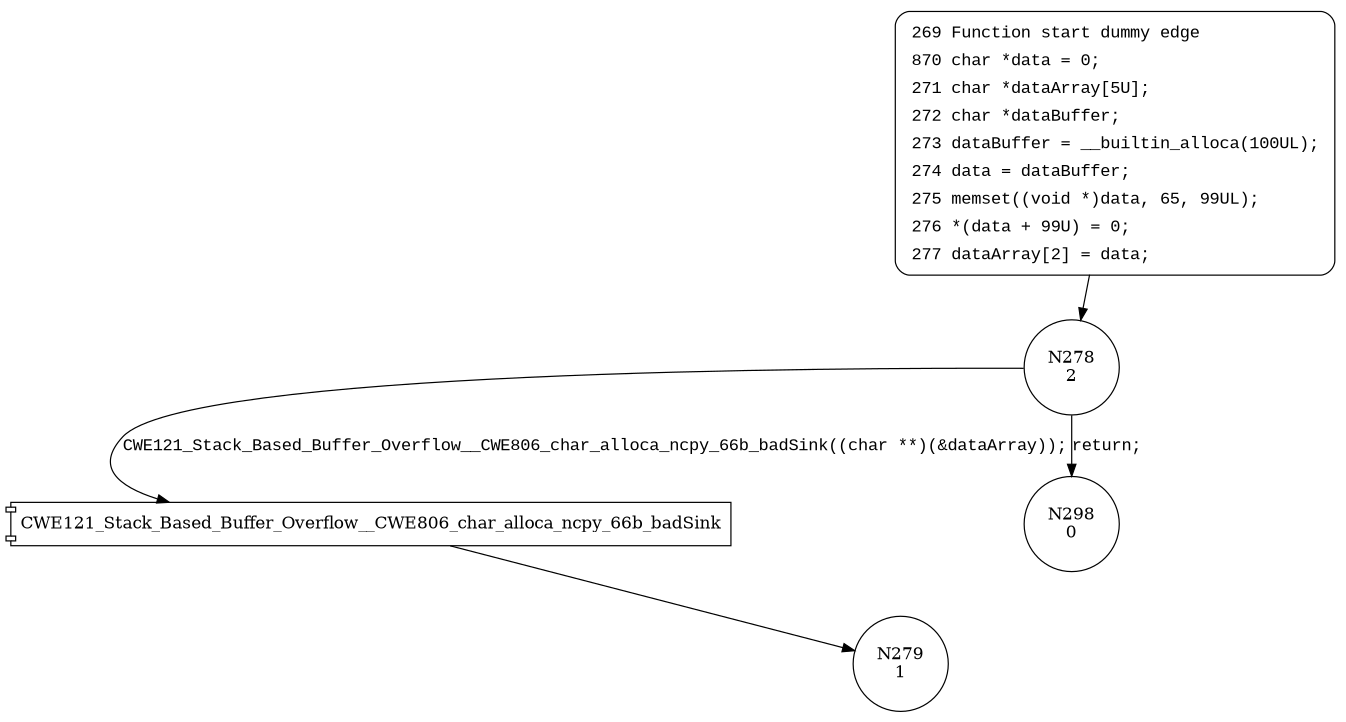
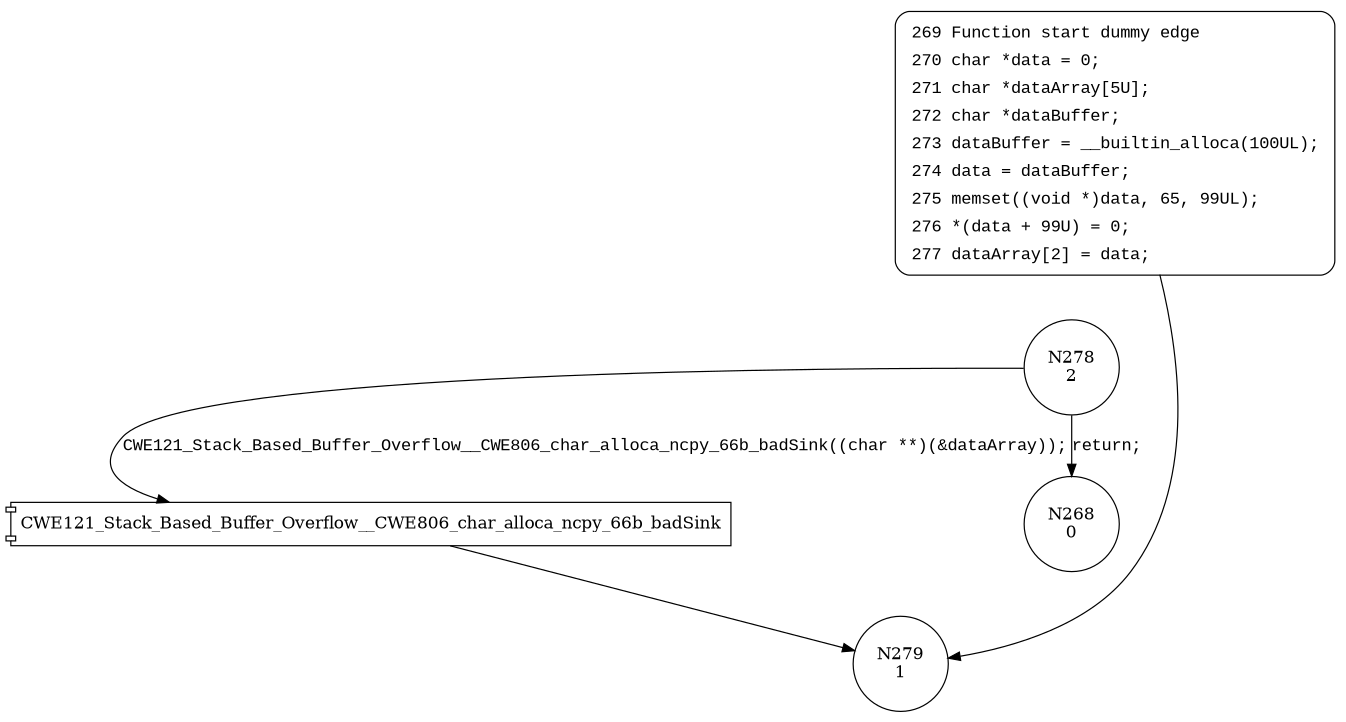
(927, 60) -> (927, 60)
(1086, 291) -> (1158, 522)
(1072, 524) -> (1072, 524)
